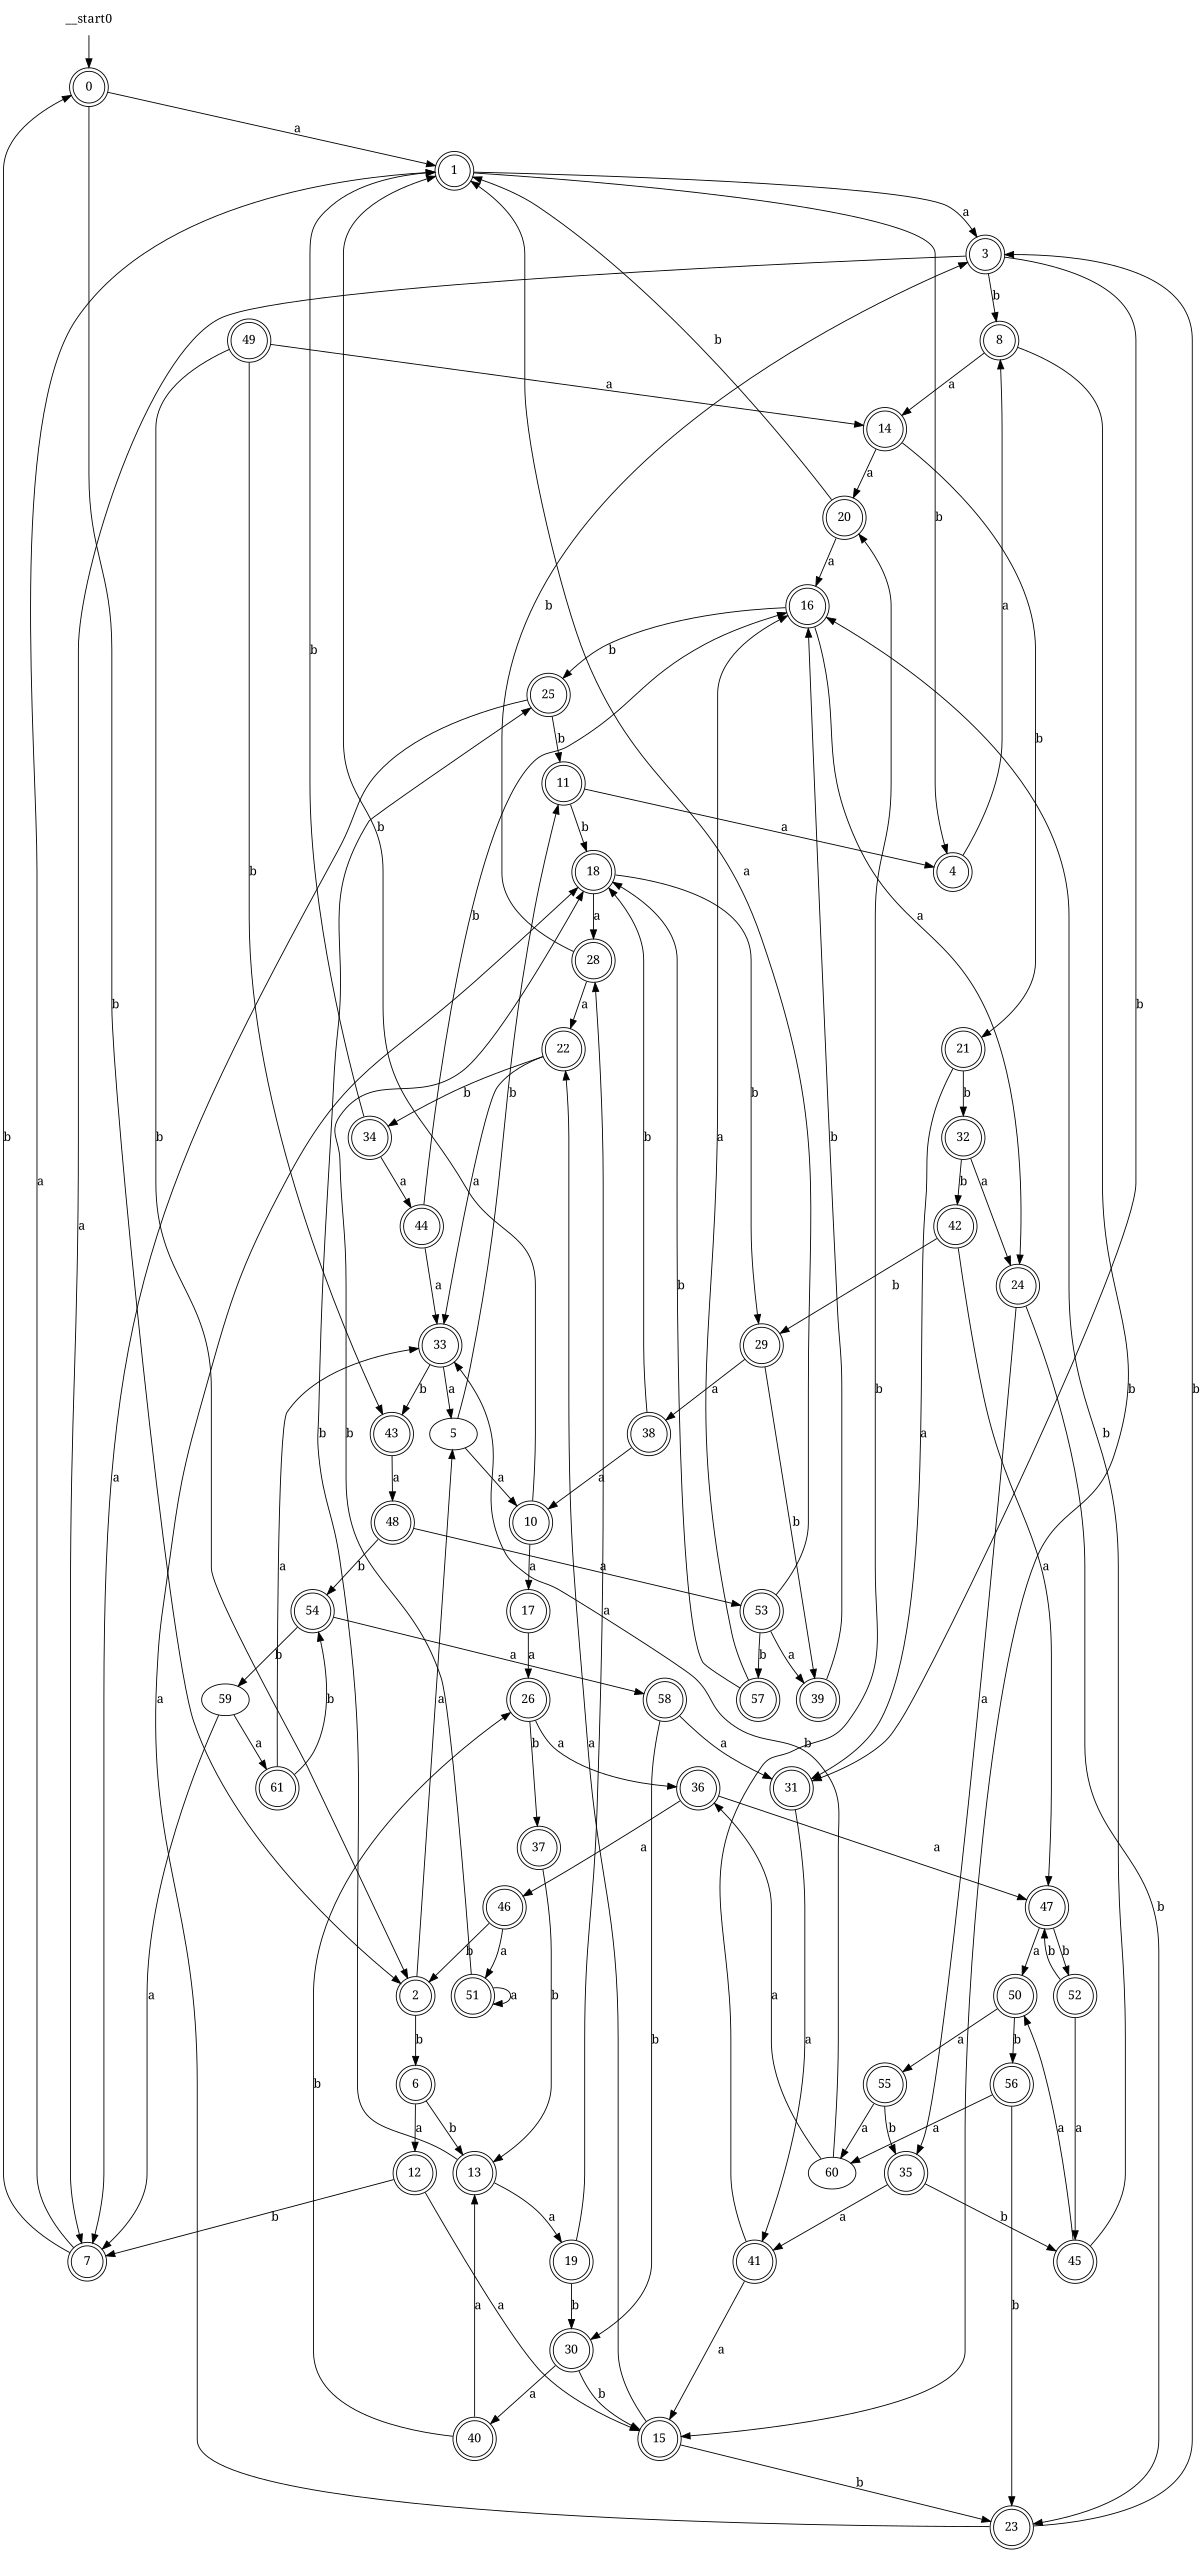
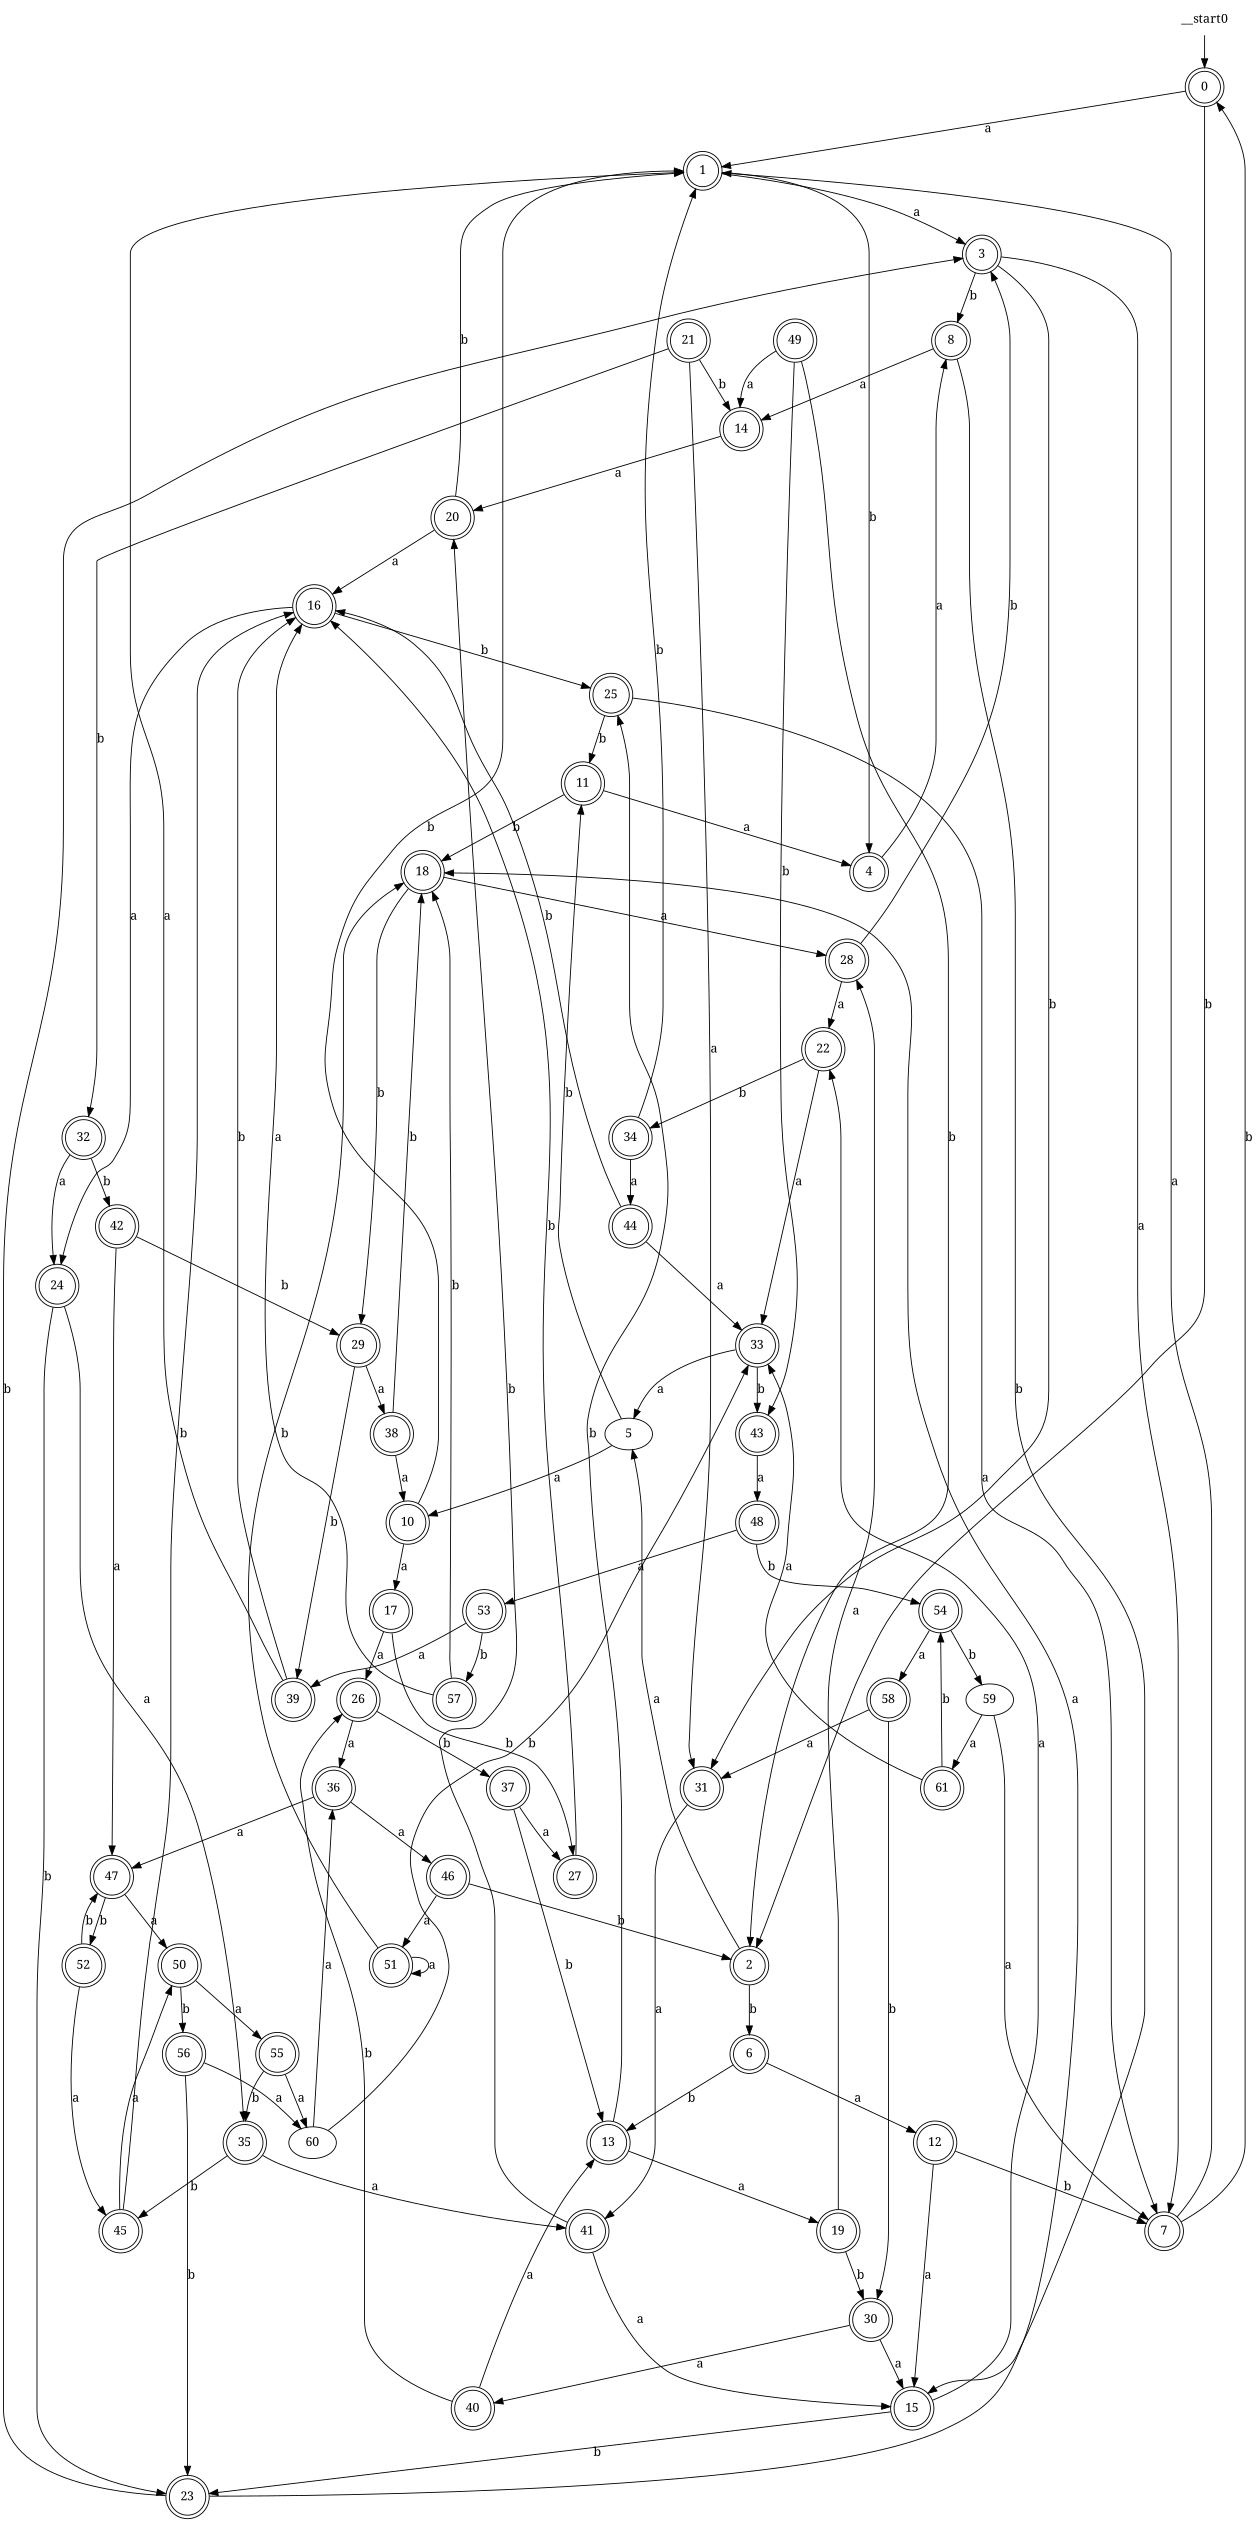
(1036, 722) -> (712, 381)
(728, 866) -> (136, 702)
none -> (575, 1877)
(602, 2395) -> (899, 2364)
